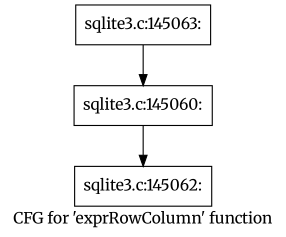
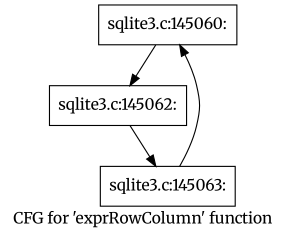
none -> (140, 141)
